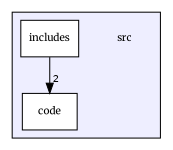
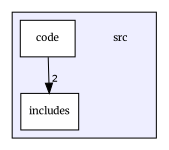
(50, 70) -> (49, 70)
